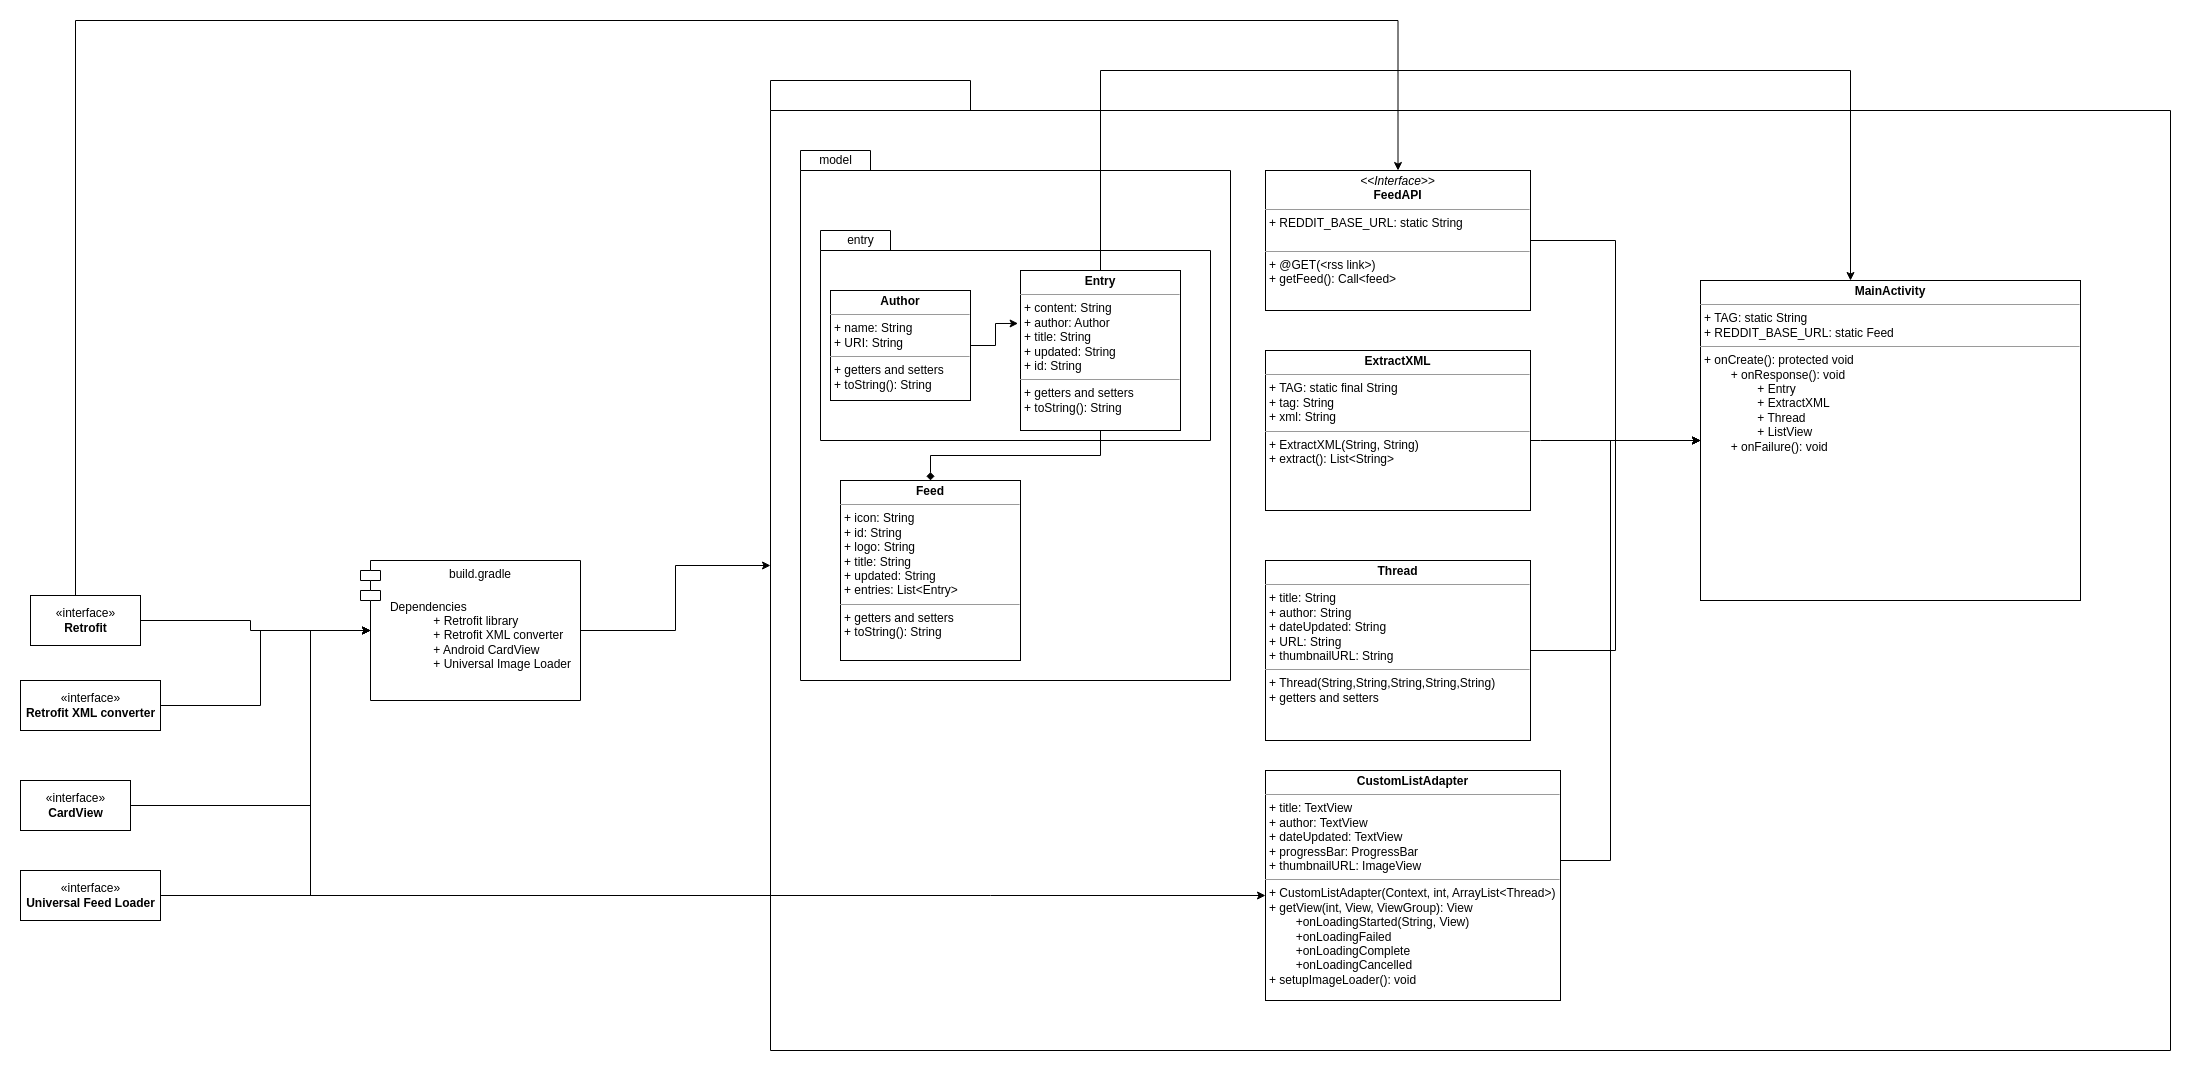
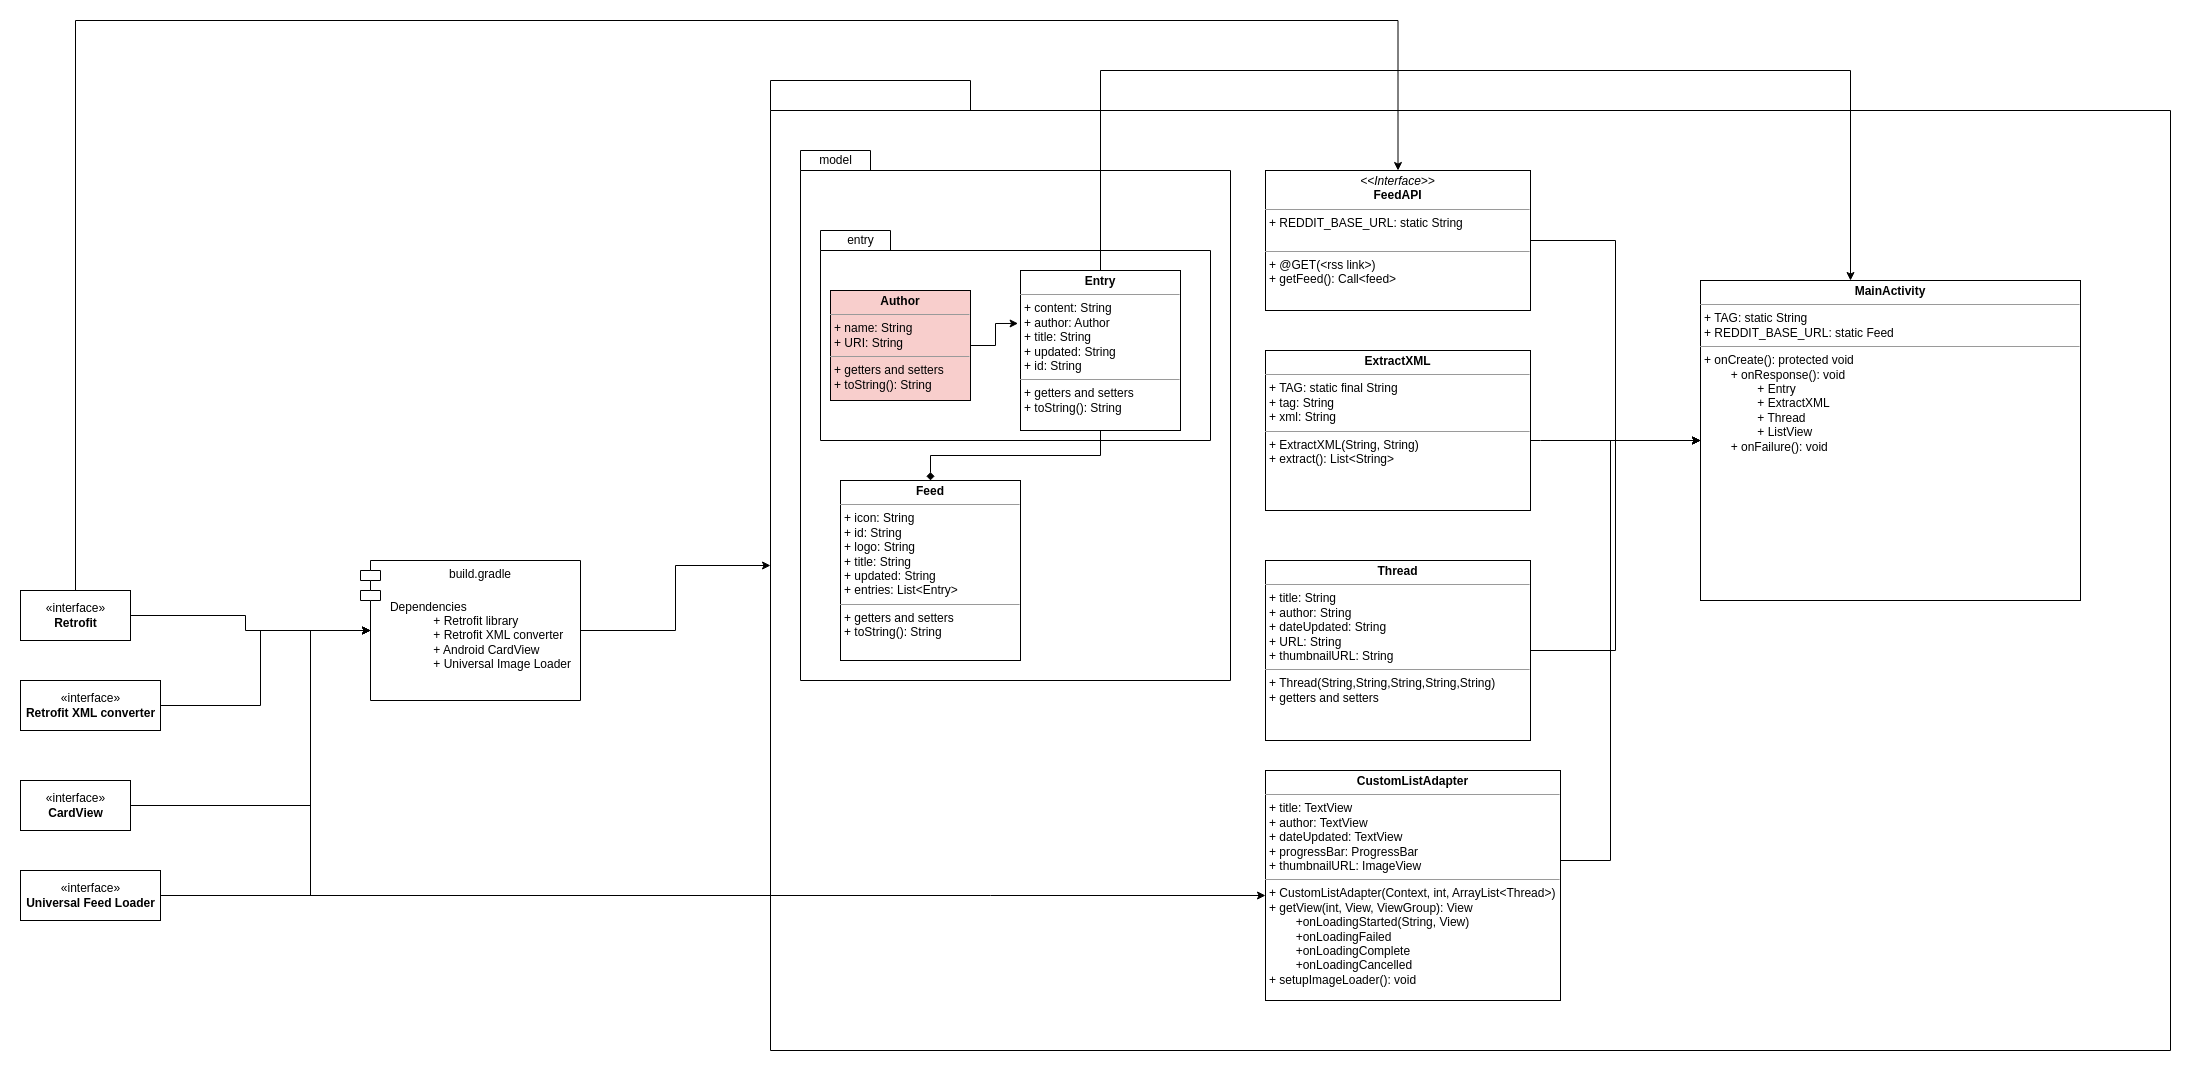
(901, 346) -> (901, 346)
(86, 621) -> (76, 616)
